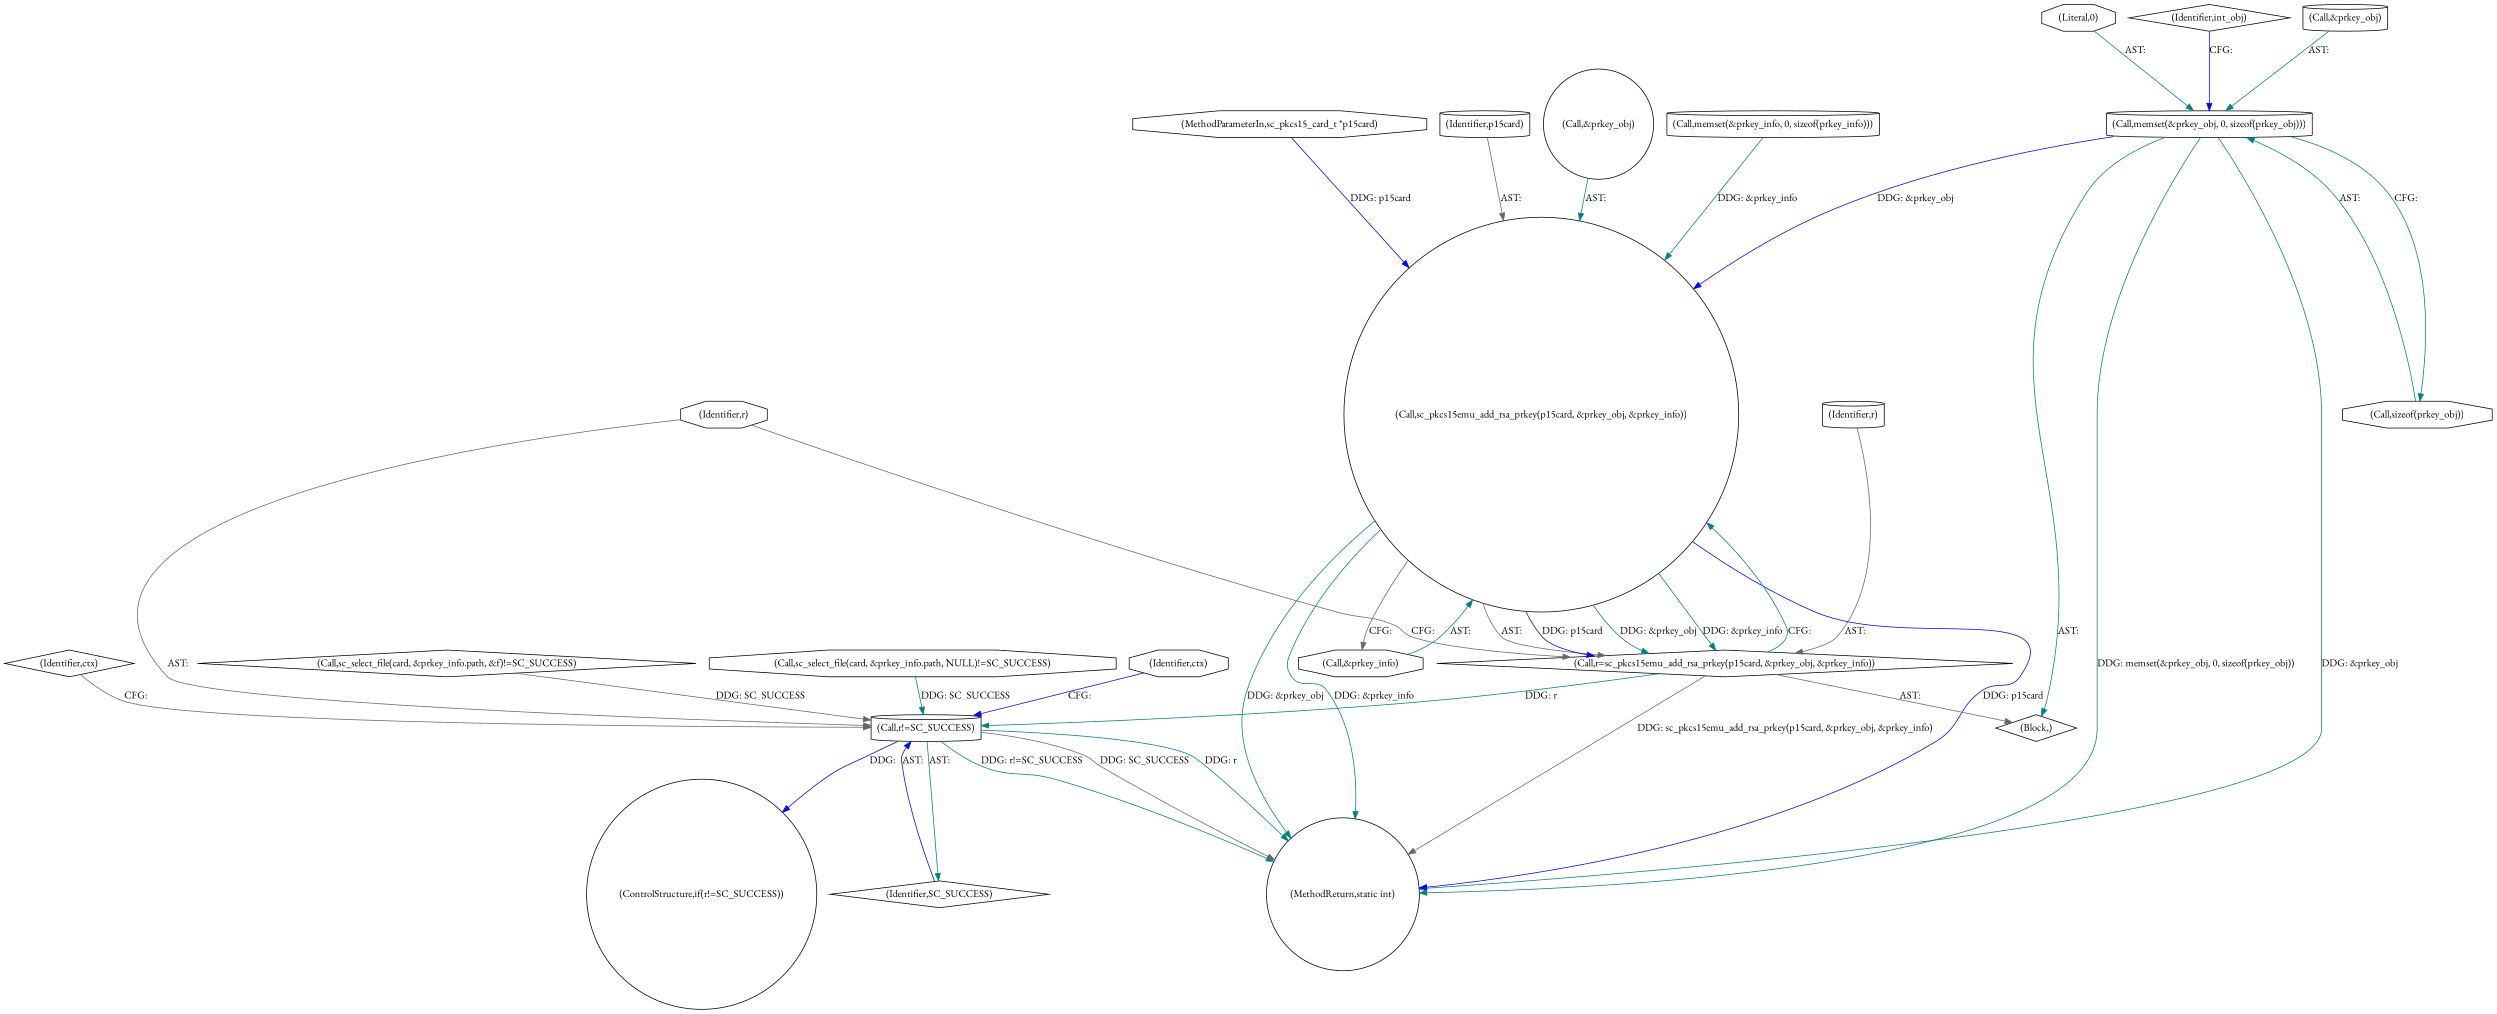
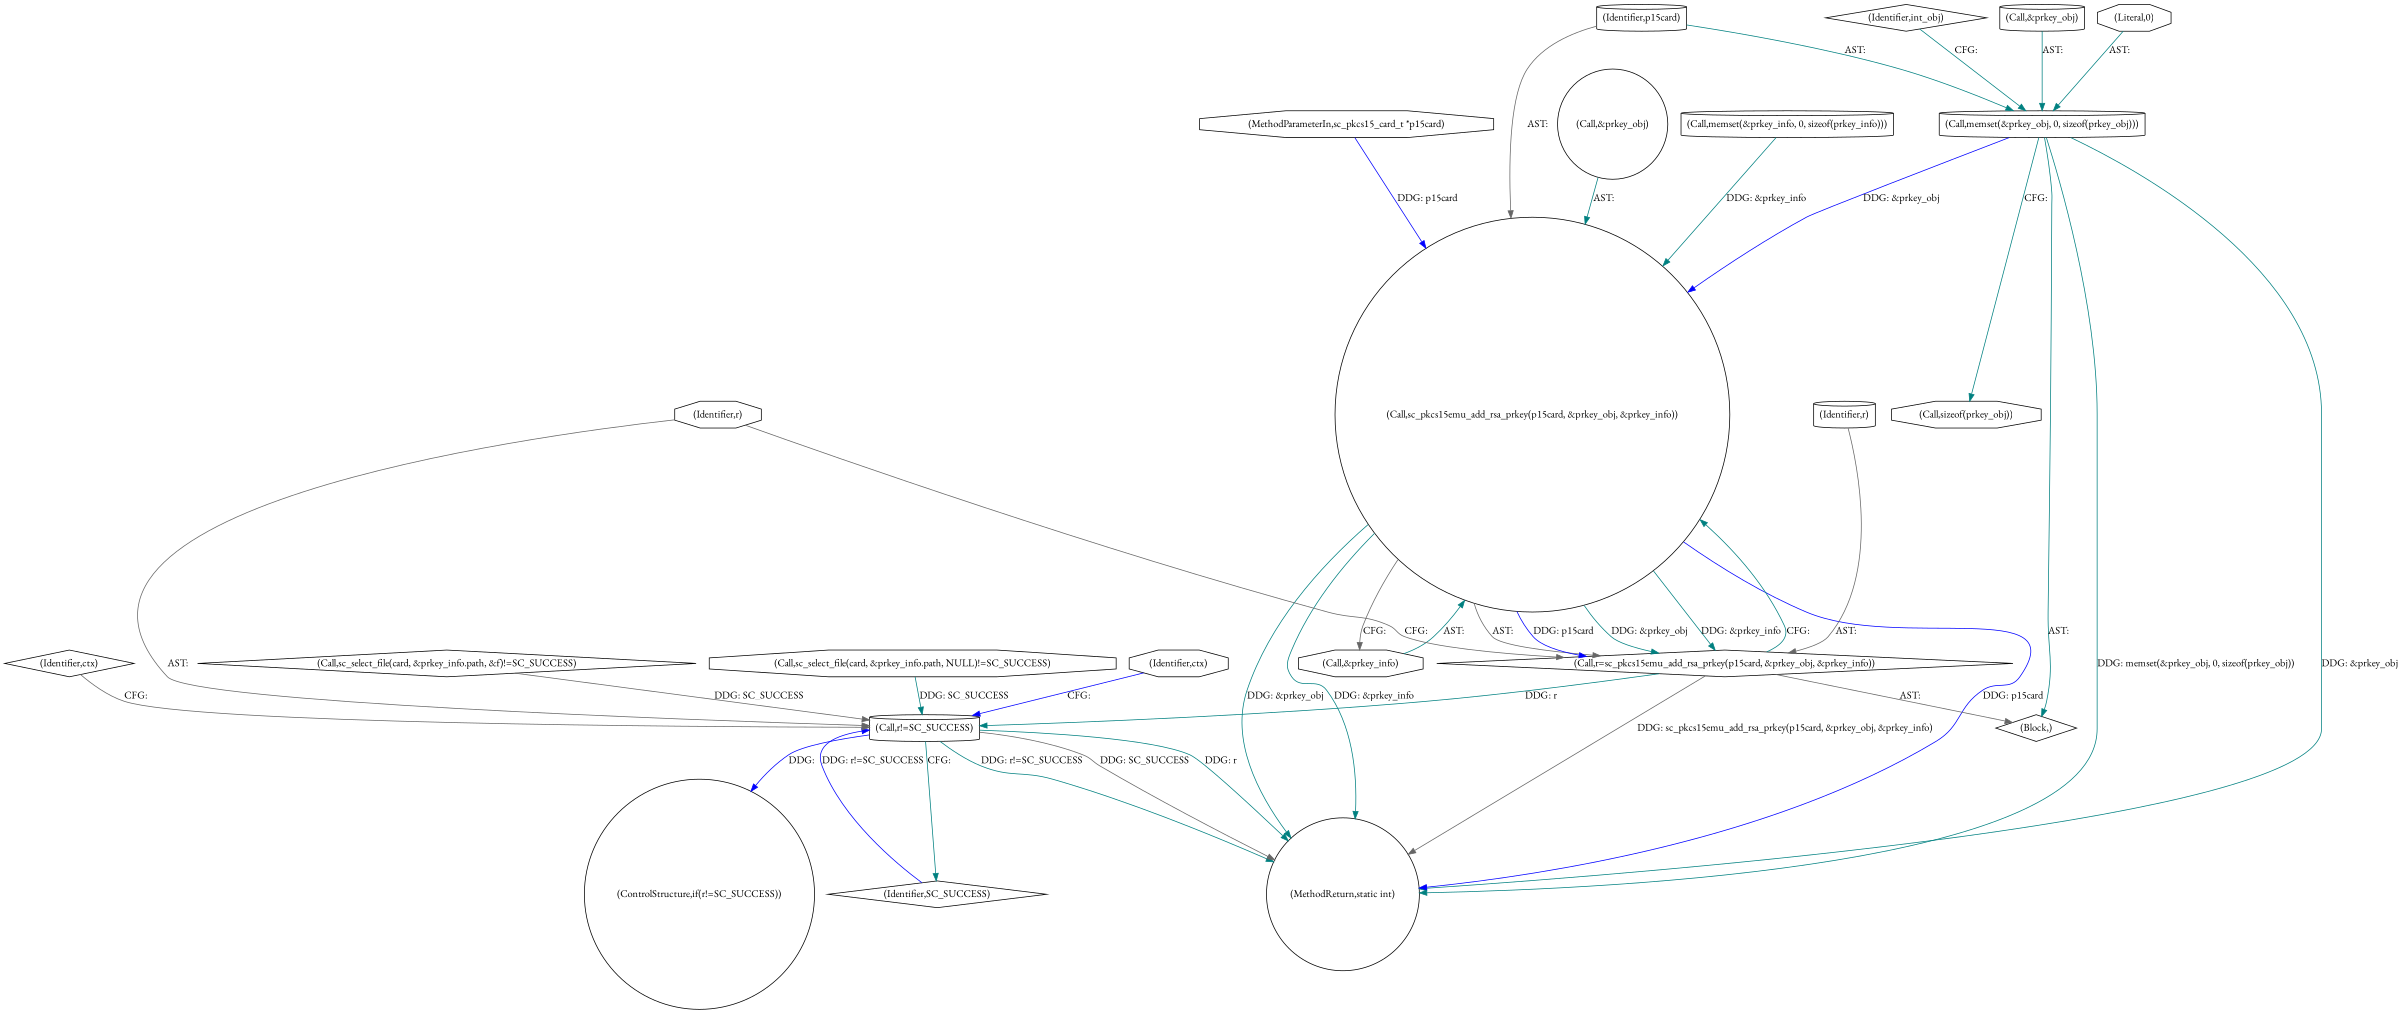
(2209, 67) -> (1970, 68)
(2368, 248) -> (1849, 56)
(914, 760) -> (873, 760)
(941, 760) -> (941, 760)
